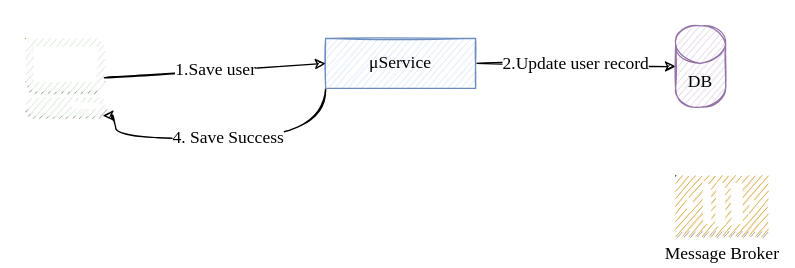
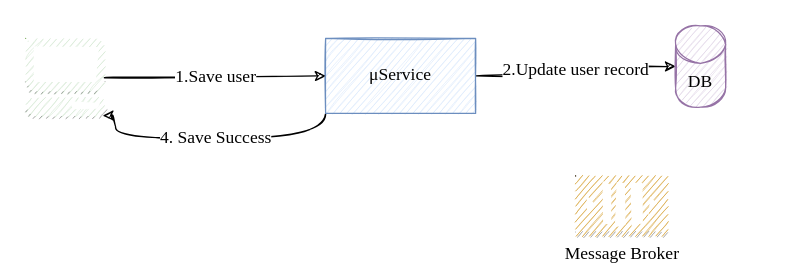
(401, 63) -> (401, 76)
(722, 206) -> (622, 206)
